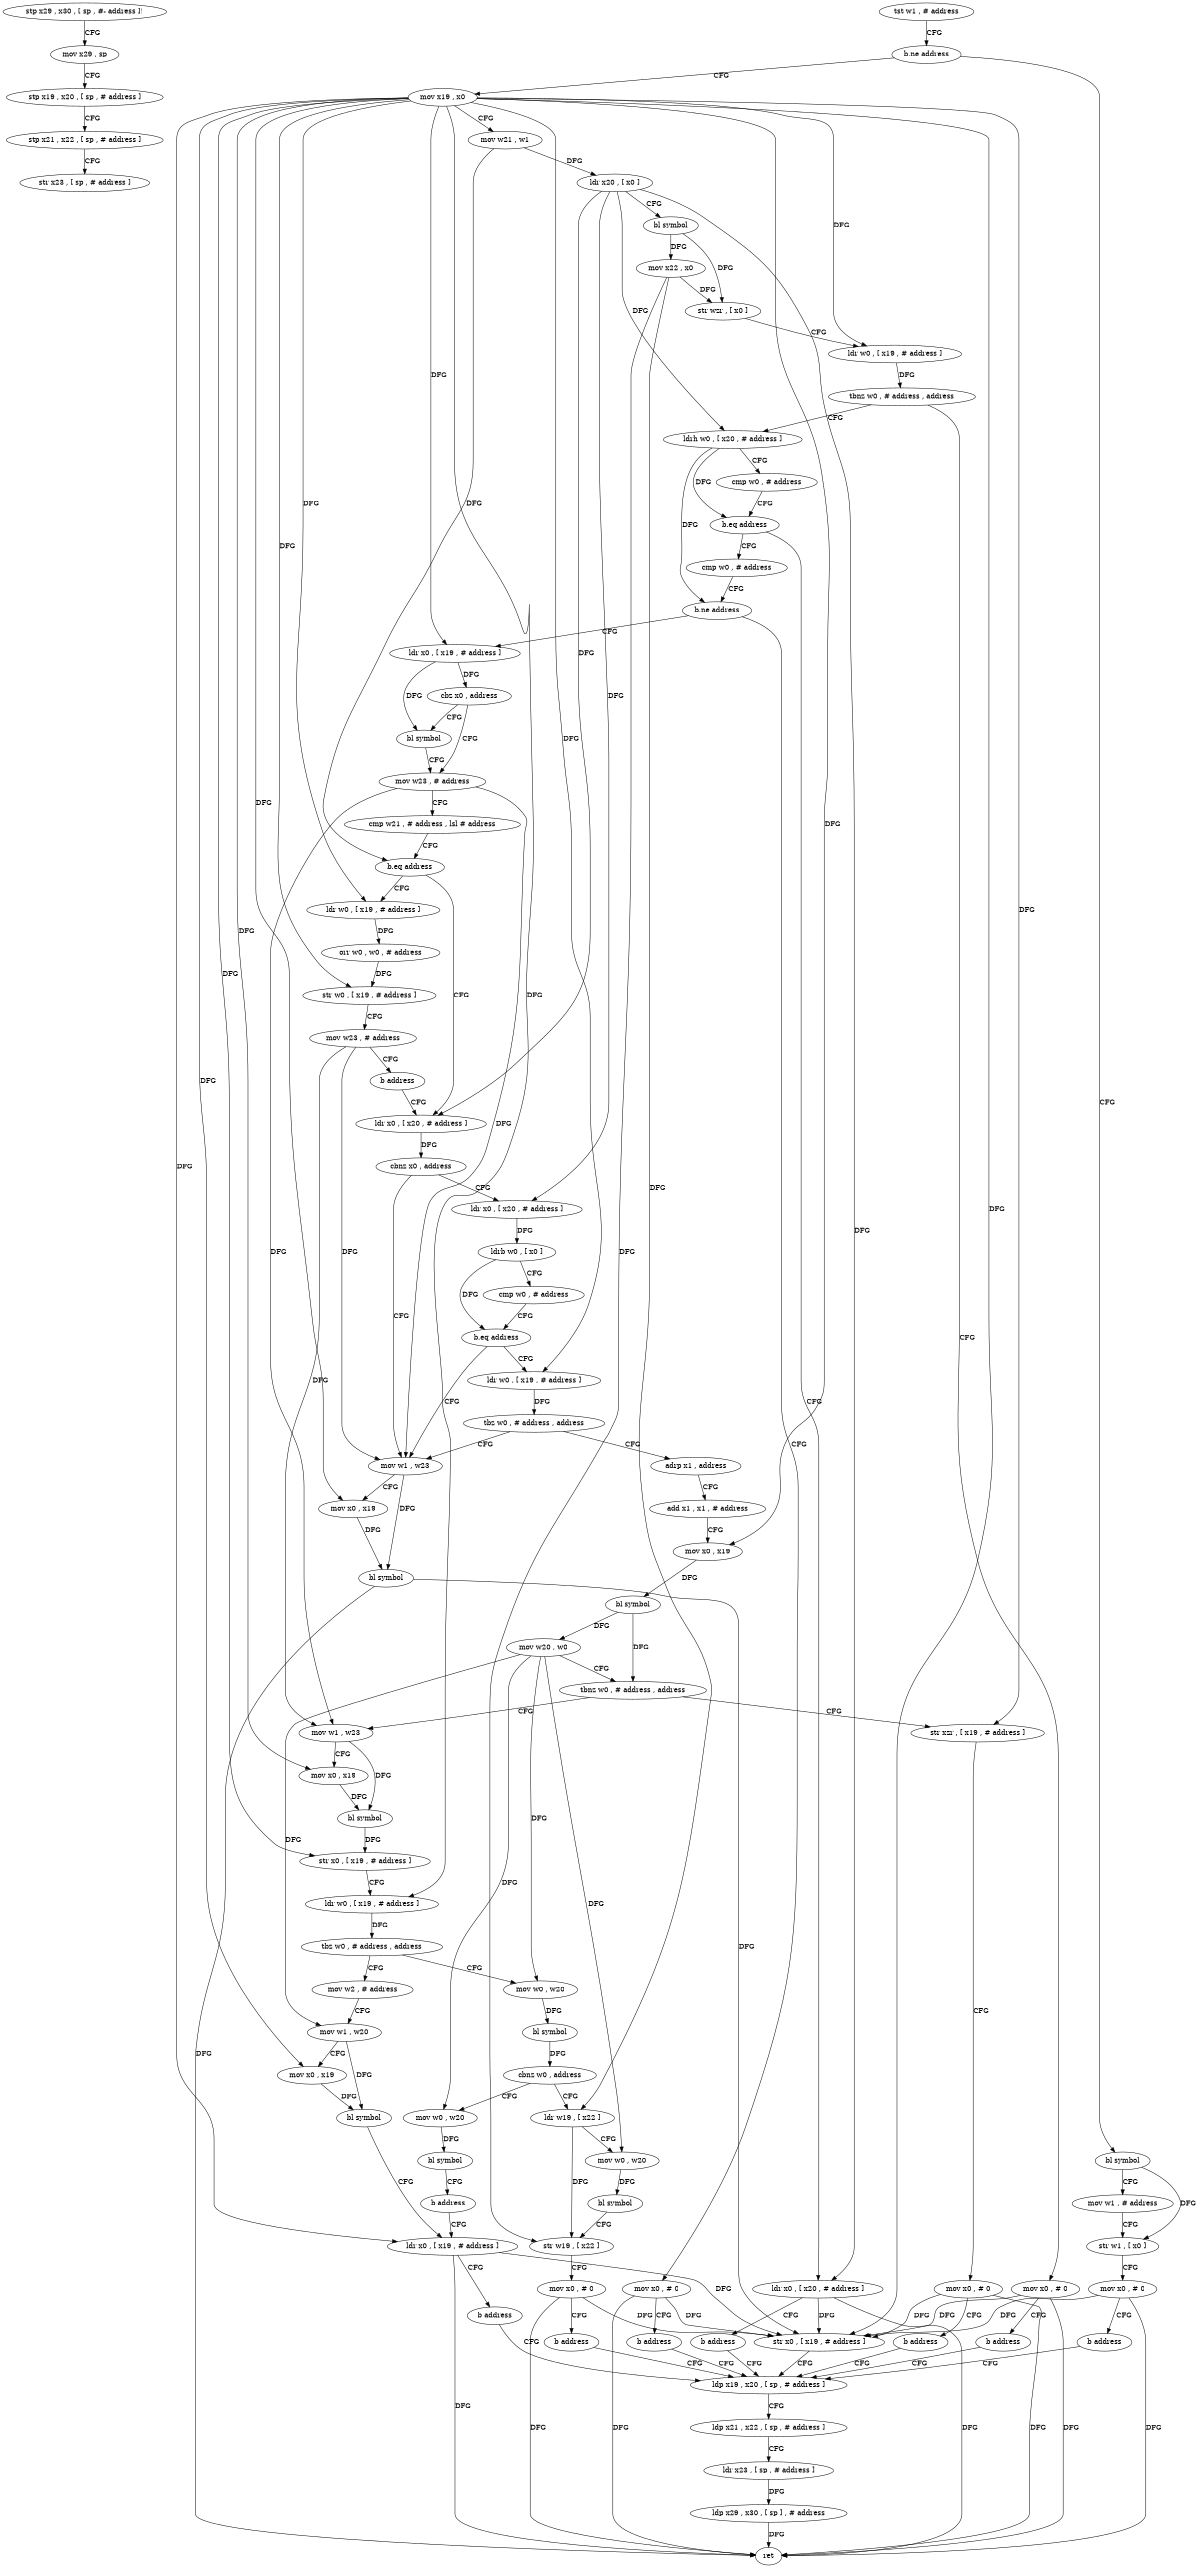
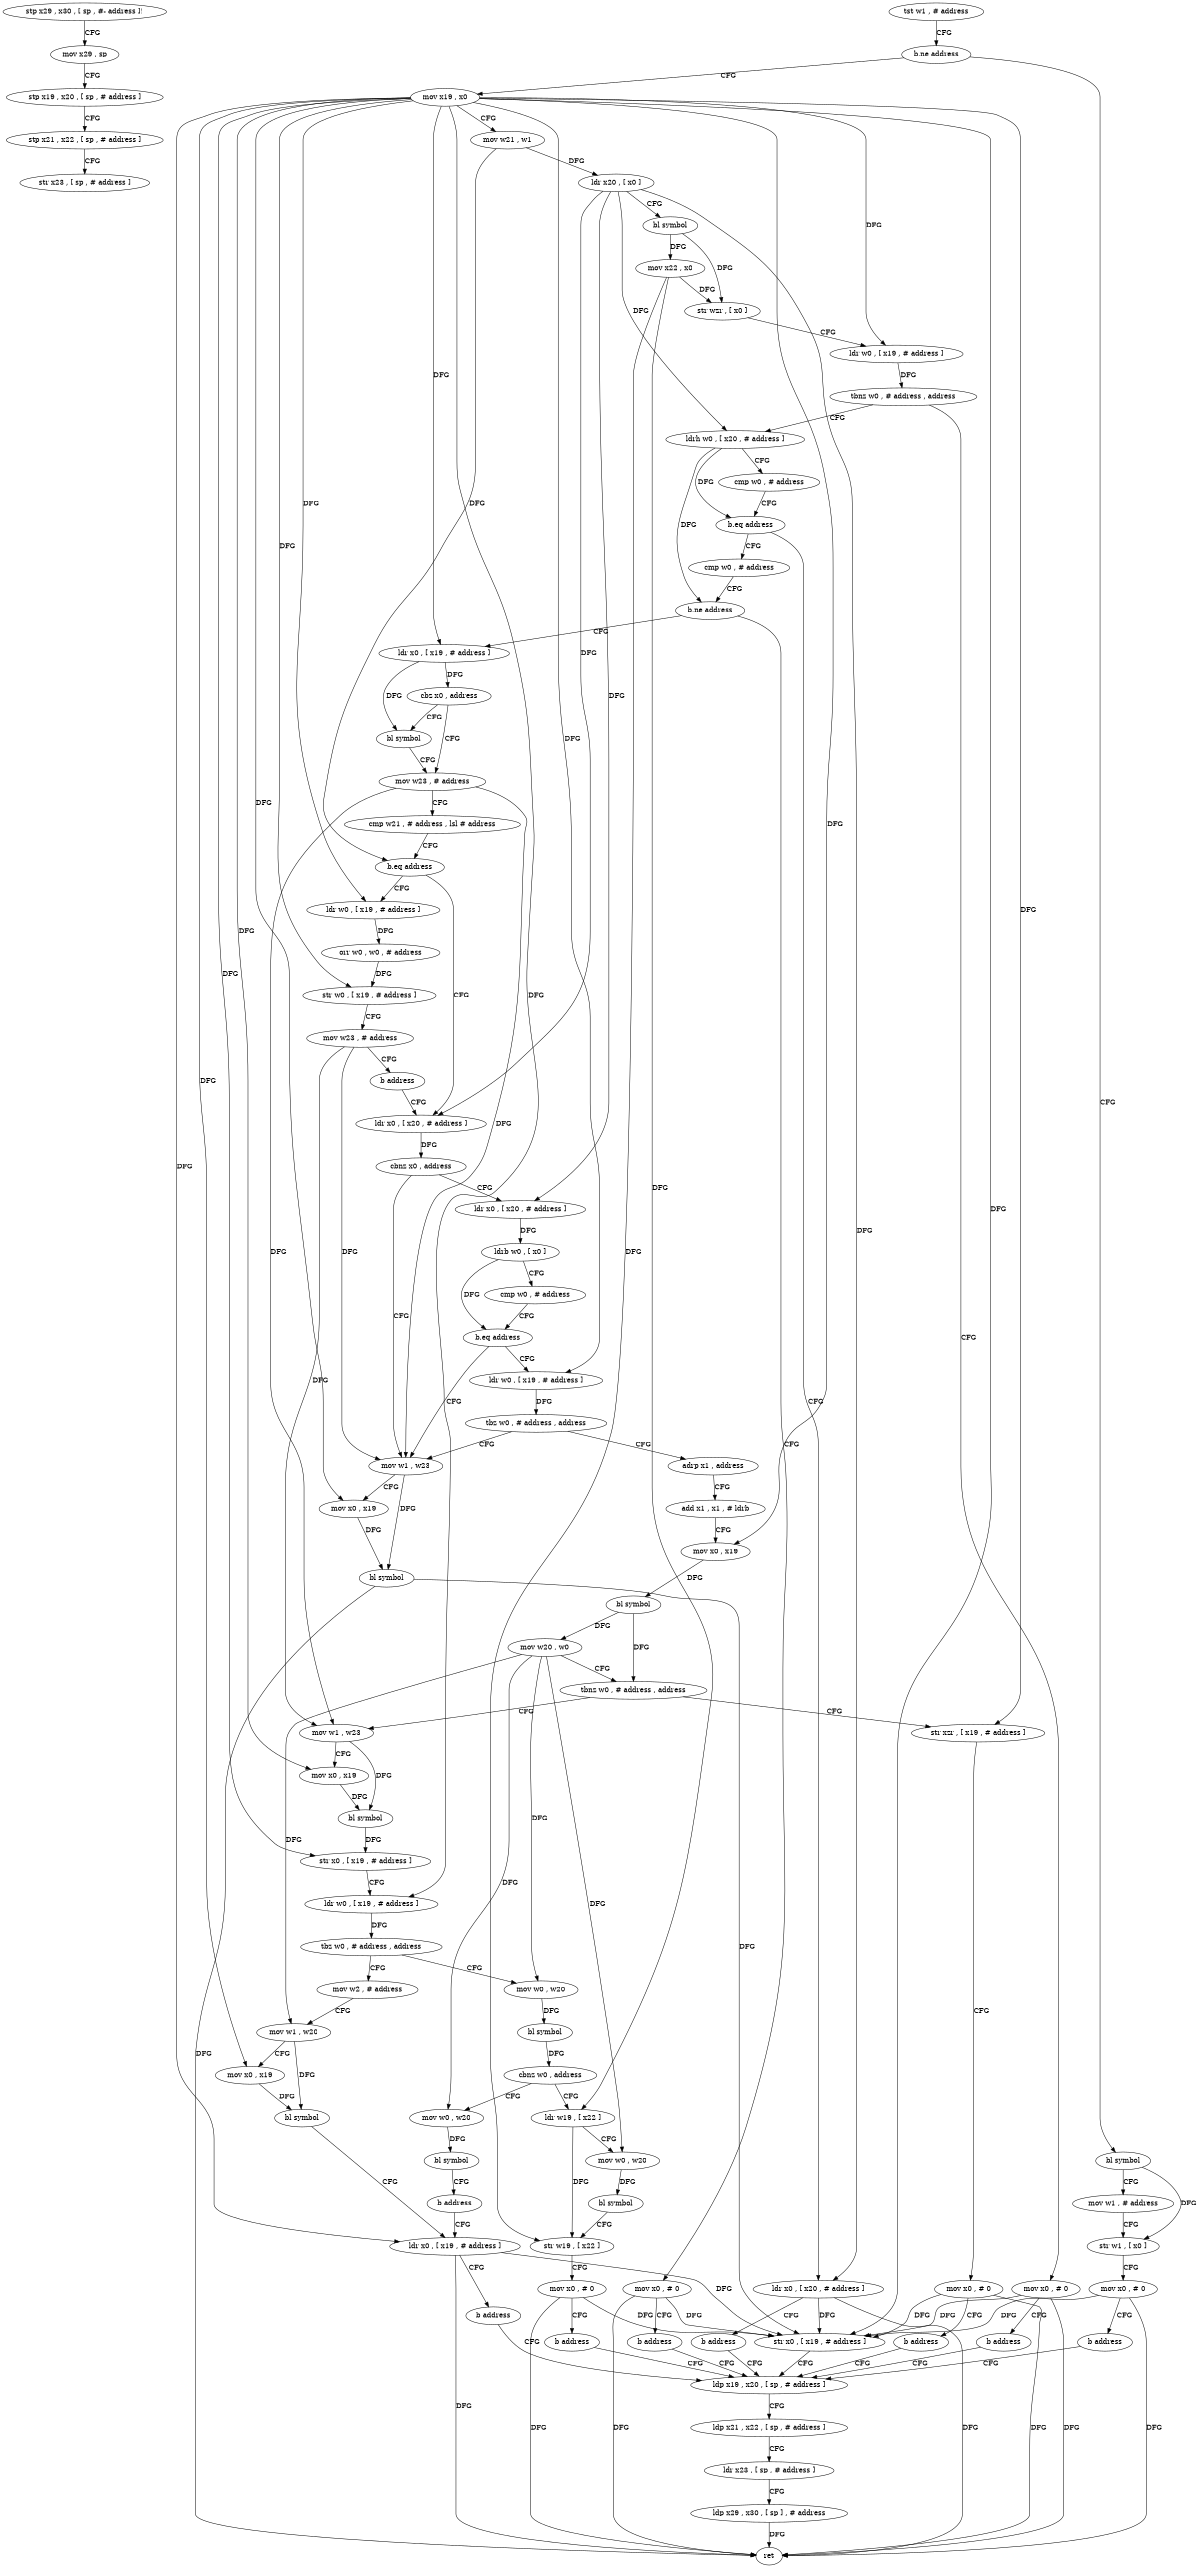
(708, 1509) -> (716, 1509)
(777, 2492) -> (777, 2492)
